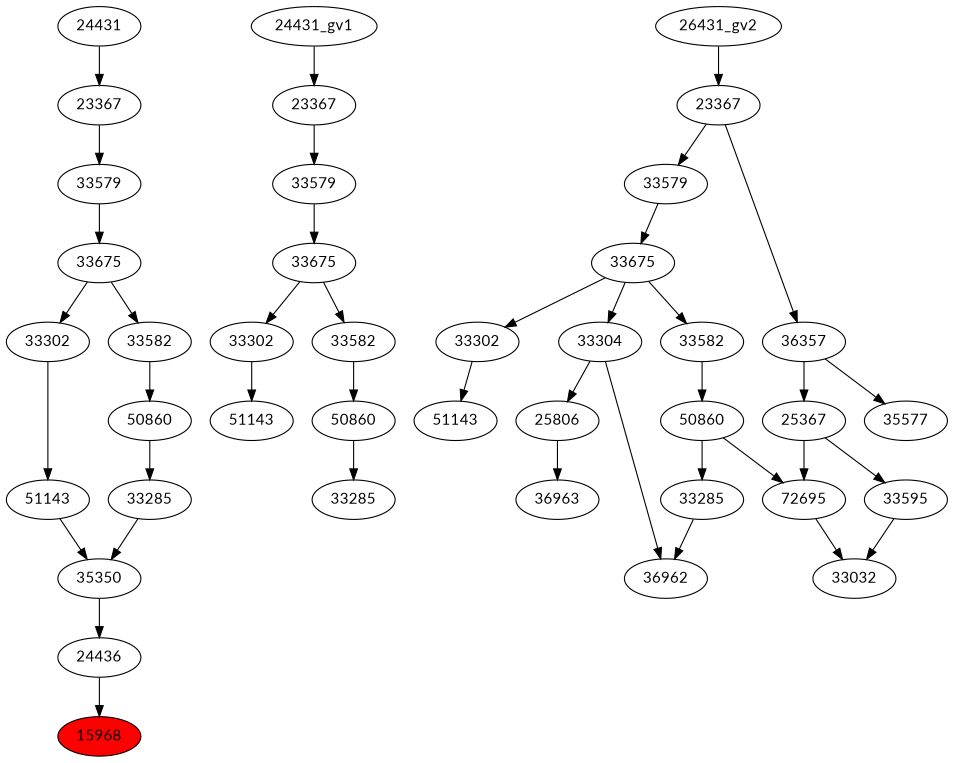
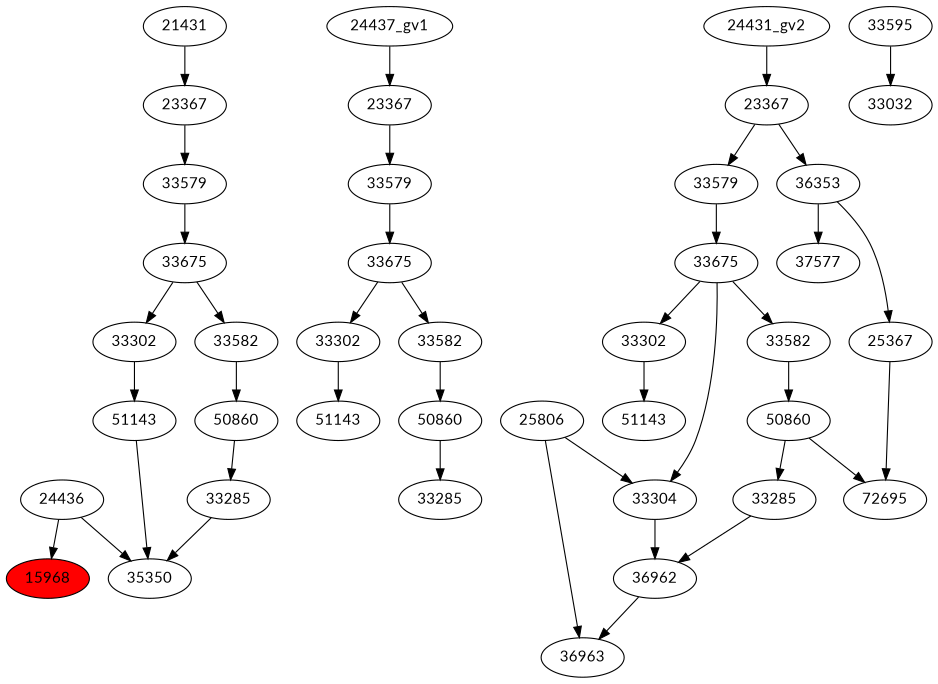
(99, 26) -> (185, 26)
(314, 26) -> (390, 26)
(719, 26) -> (767, 26)
(804, 342) -> (818, 184)
(581, 377) -> (594, 457)
(906, 421) -> (818, 263)
(850, 457) -> none
(826, 535) -> none
(99, 613) -> (102, 535)
none -> (623, 614)
